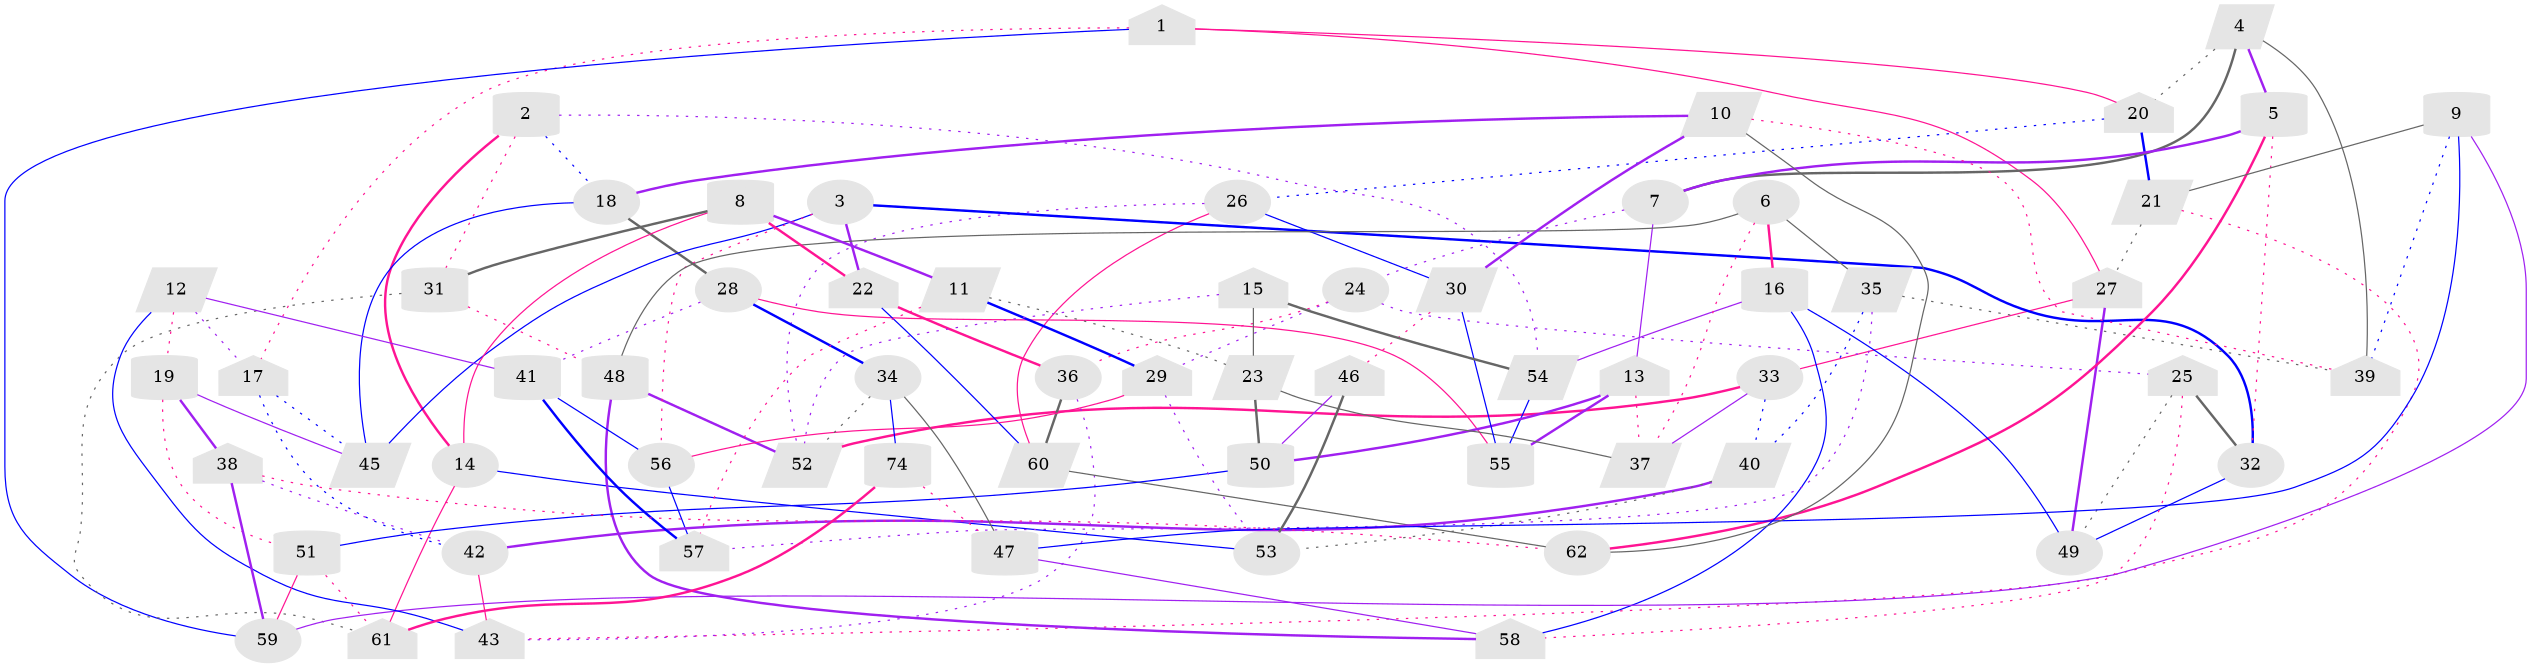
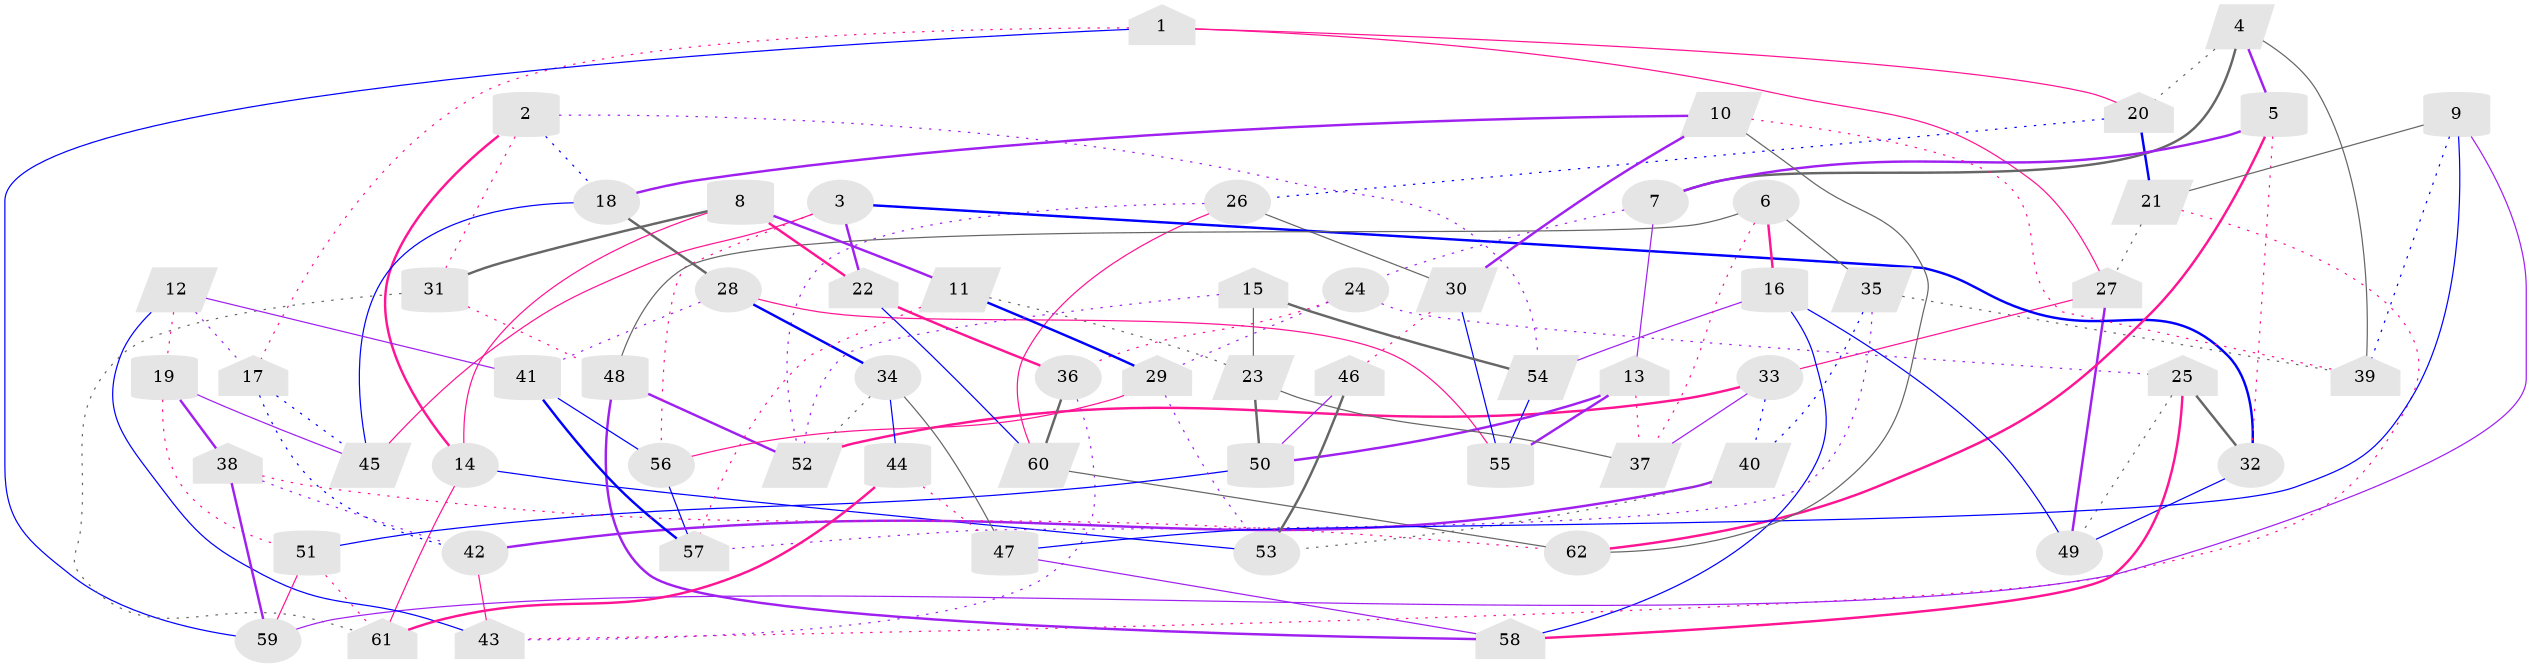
(1347, 246) -> (1347, 246)
(581, 293) -> (581, 293)
(898, 465) -> (898, 465)
(1929, 610) -> (1929, 610)
